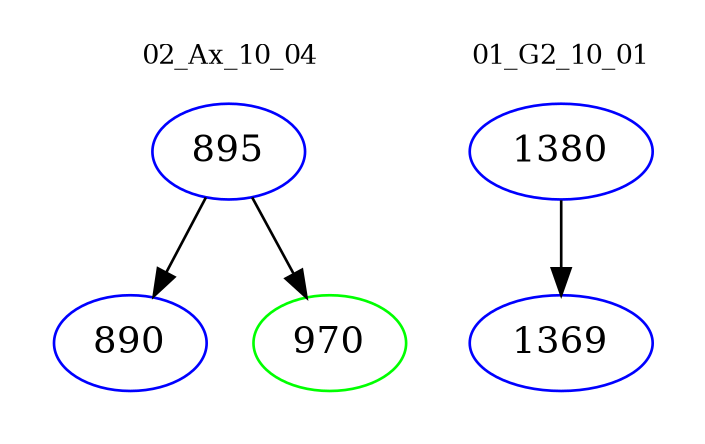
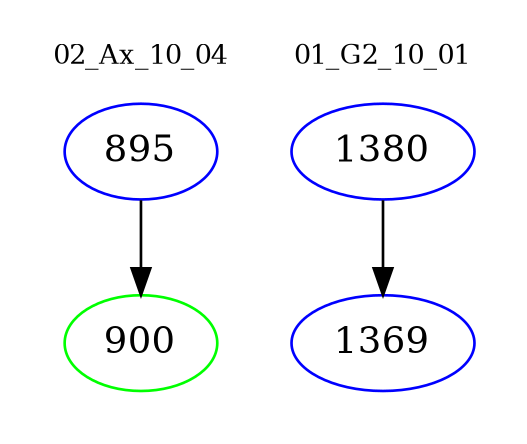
(130, 343) -> none
(330, 343) -> (141, 343)
